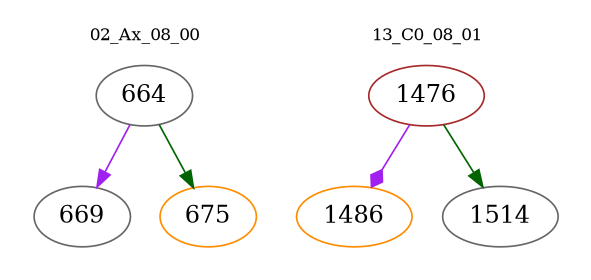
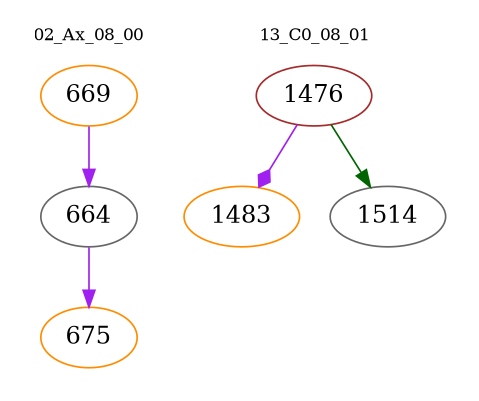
(118, 148) -> (89, 148)
(172, 149) -> (89, 269)
(82, 217) -> (89, 96)
(354, 217) -> (242, 217)
